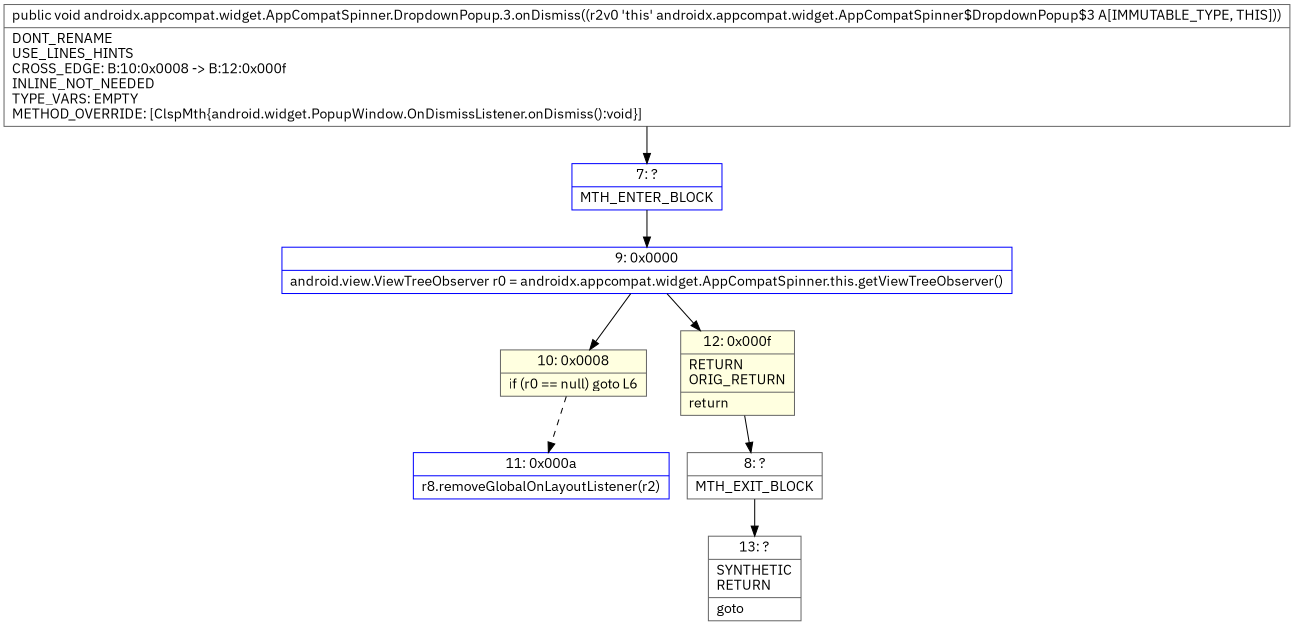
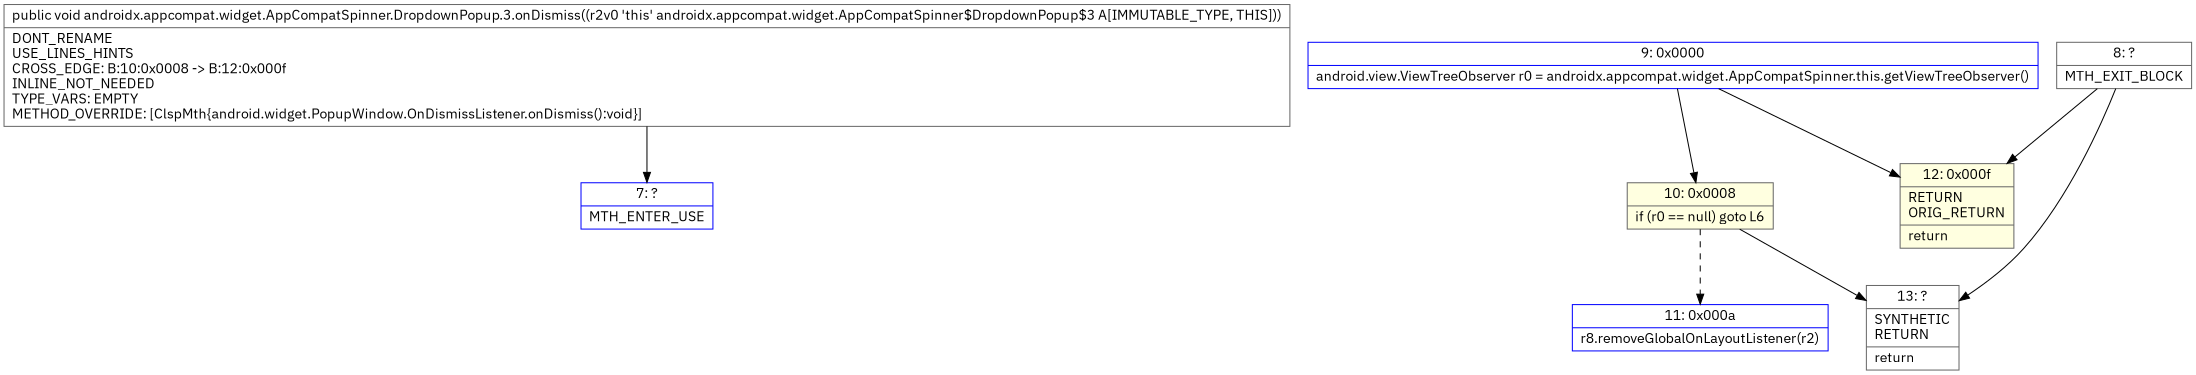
(647, 198) -> (647, 217)
(647, 223) -> none
none -> (1798, 262)
(747, 429) -> (2056, 123)
(731, 609) -> (1895, 358)
